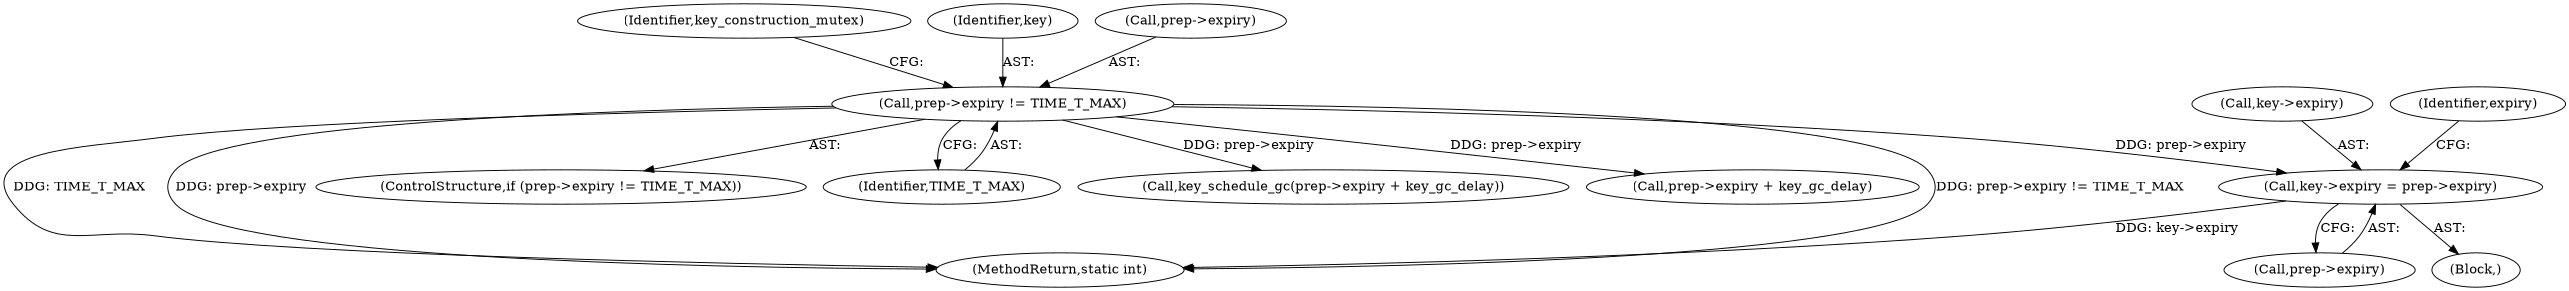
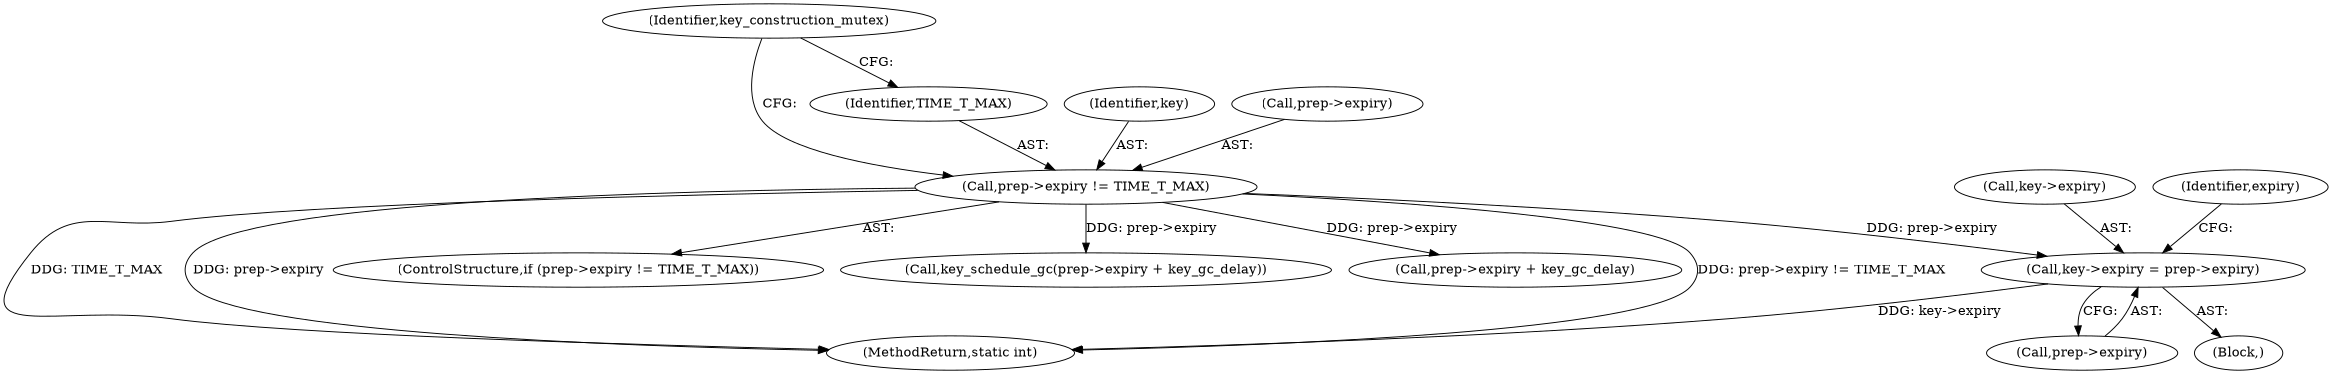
(944, 137) -> (845, 60)
